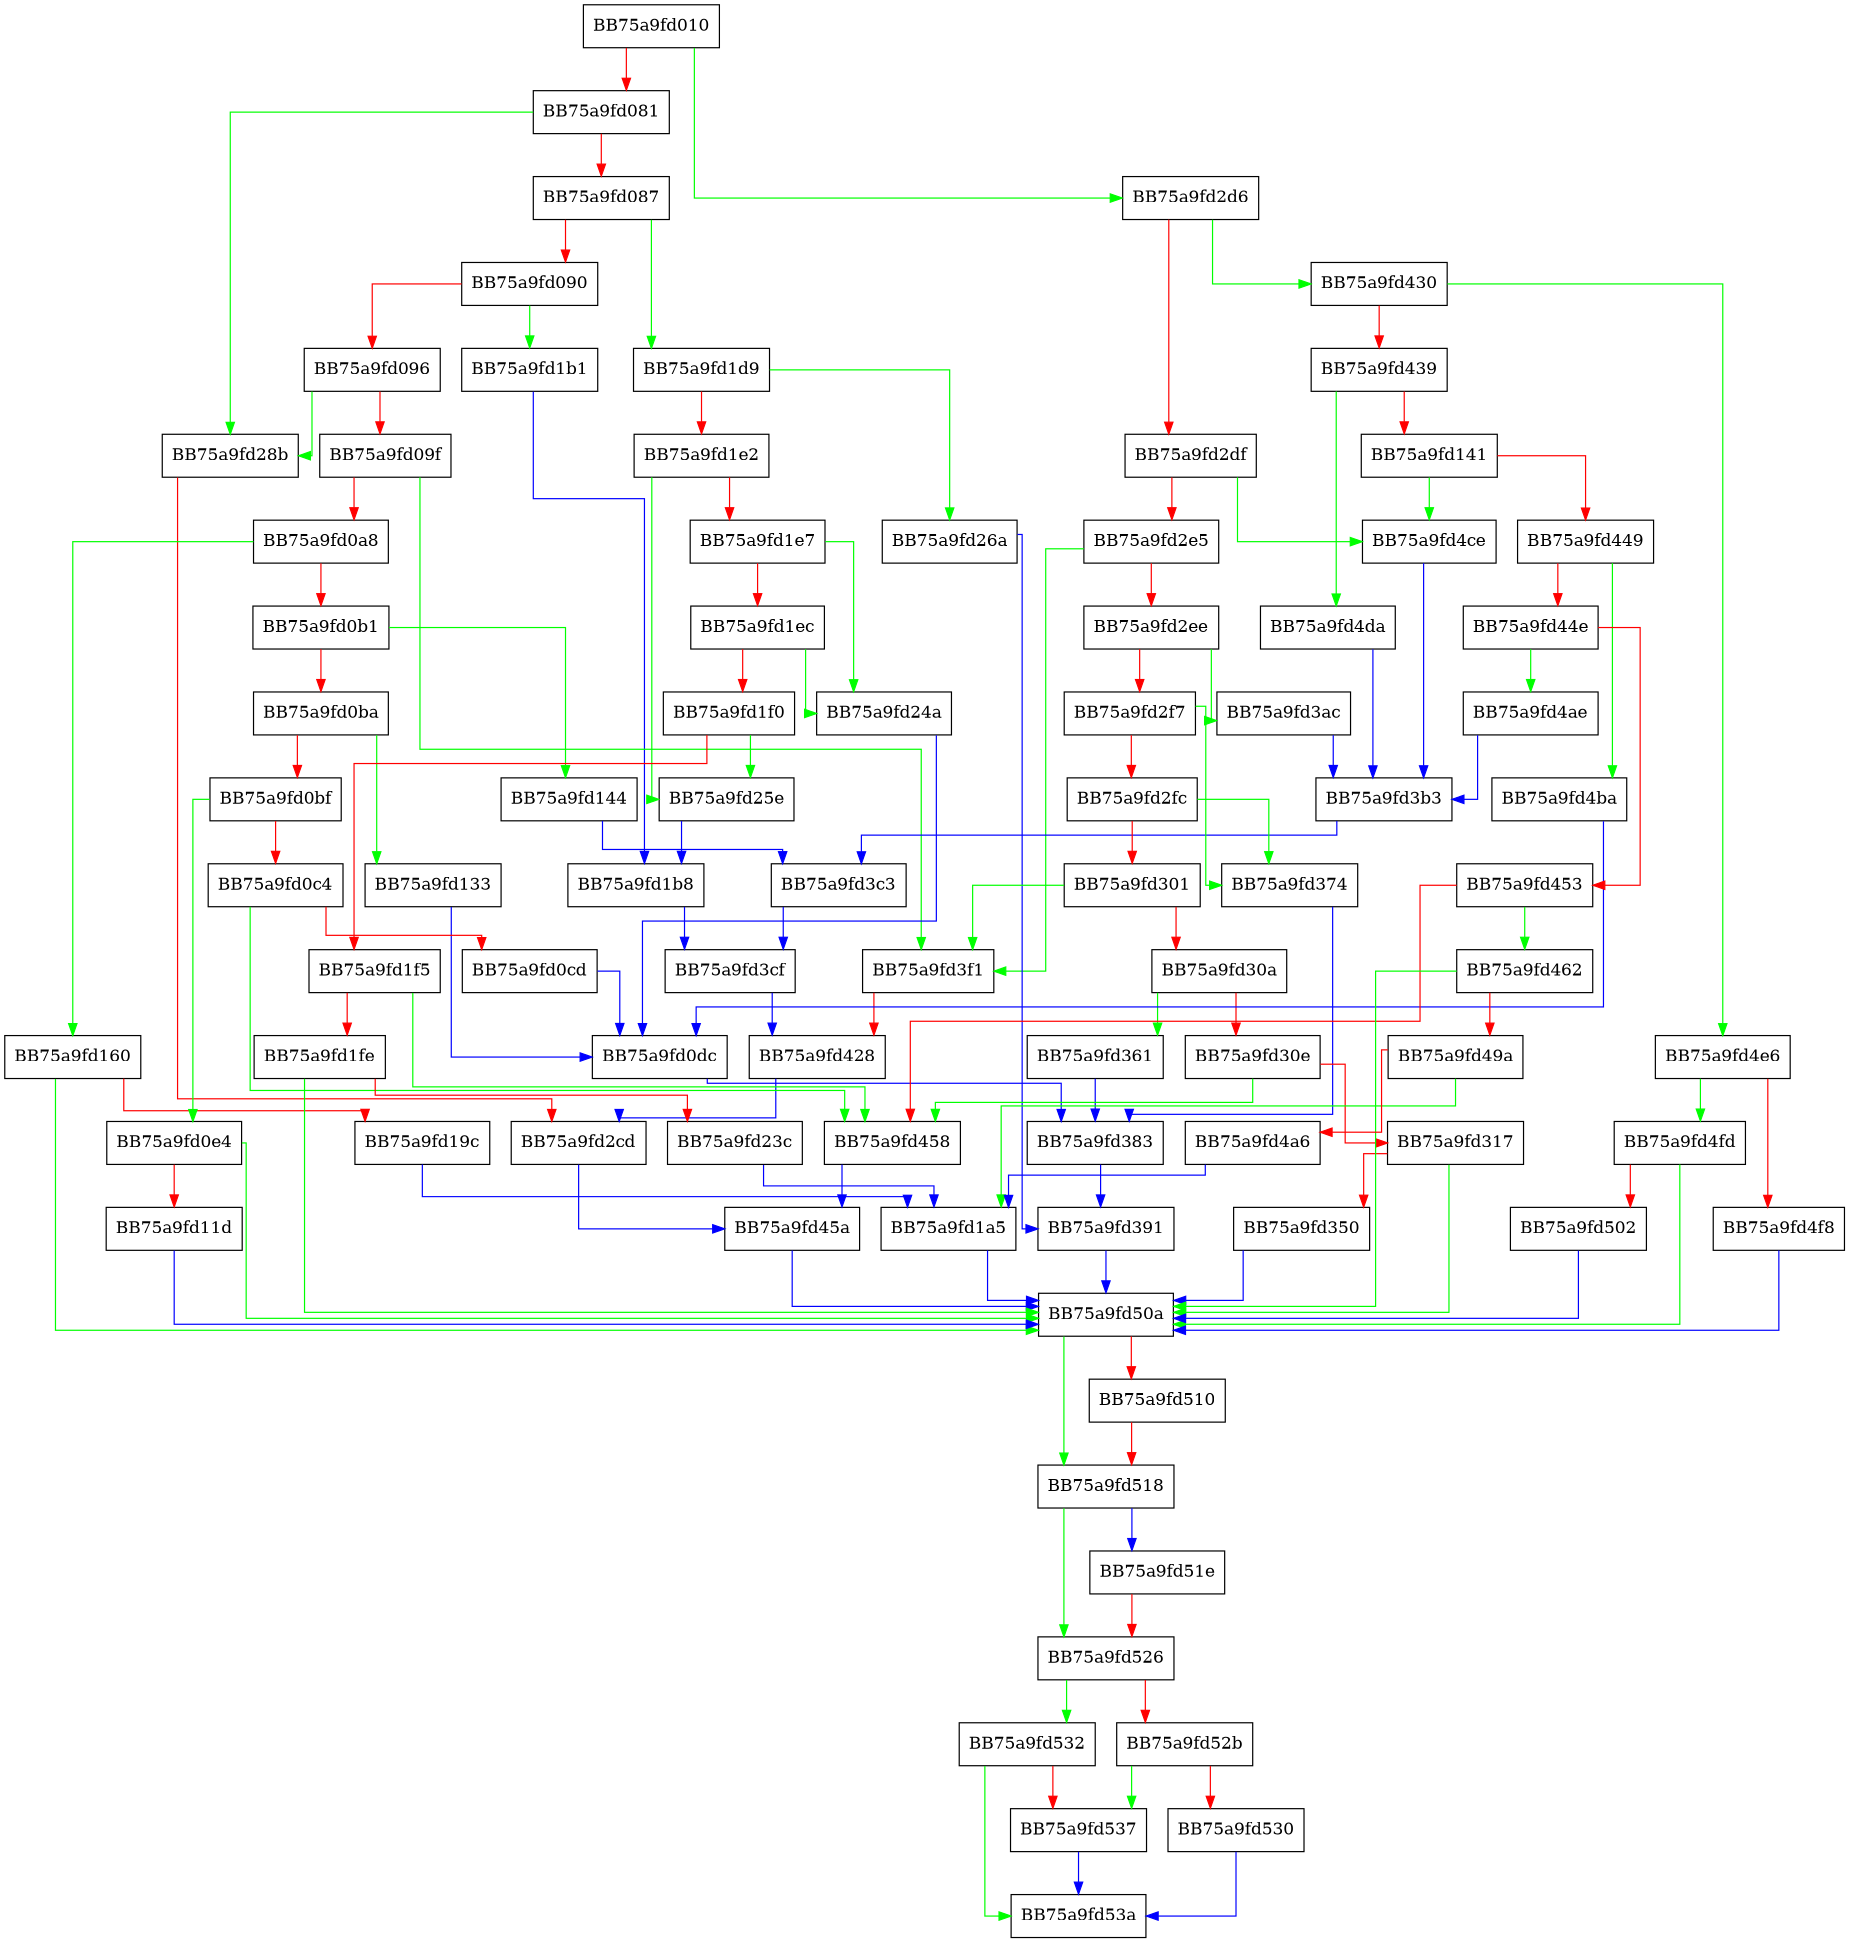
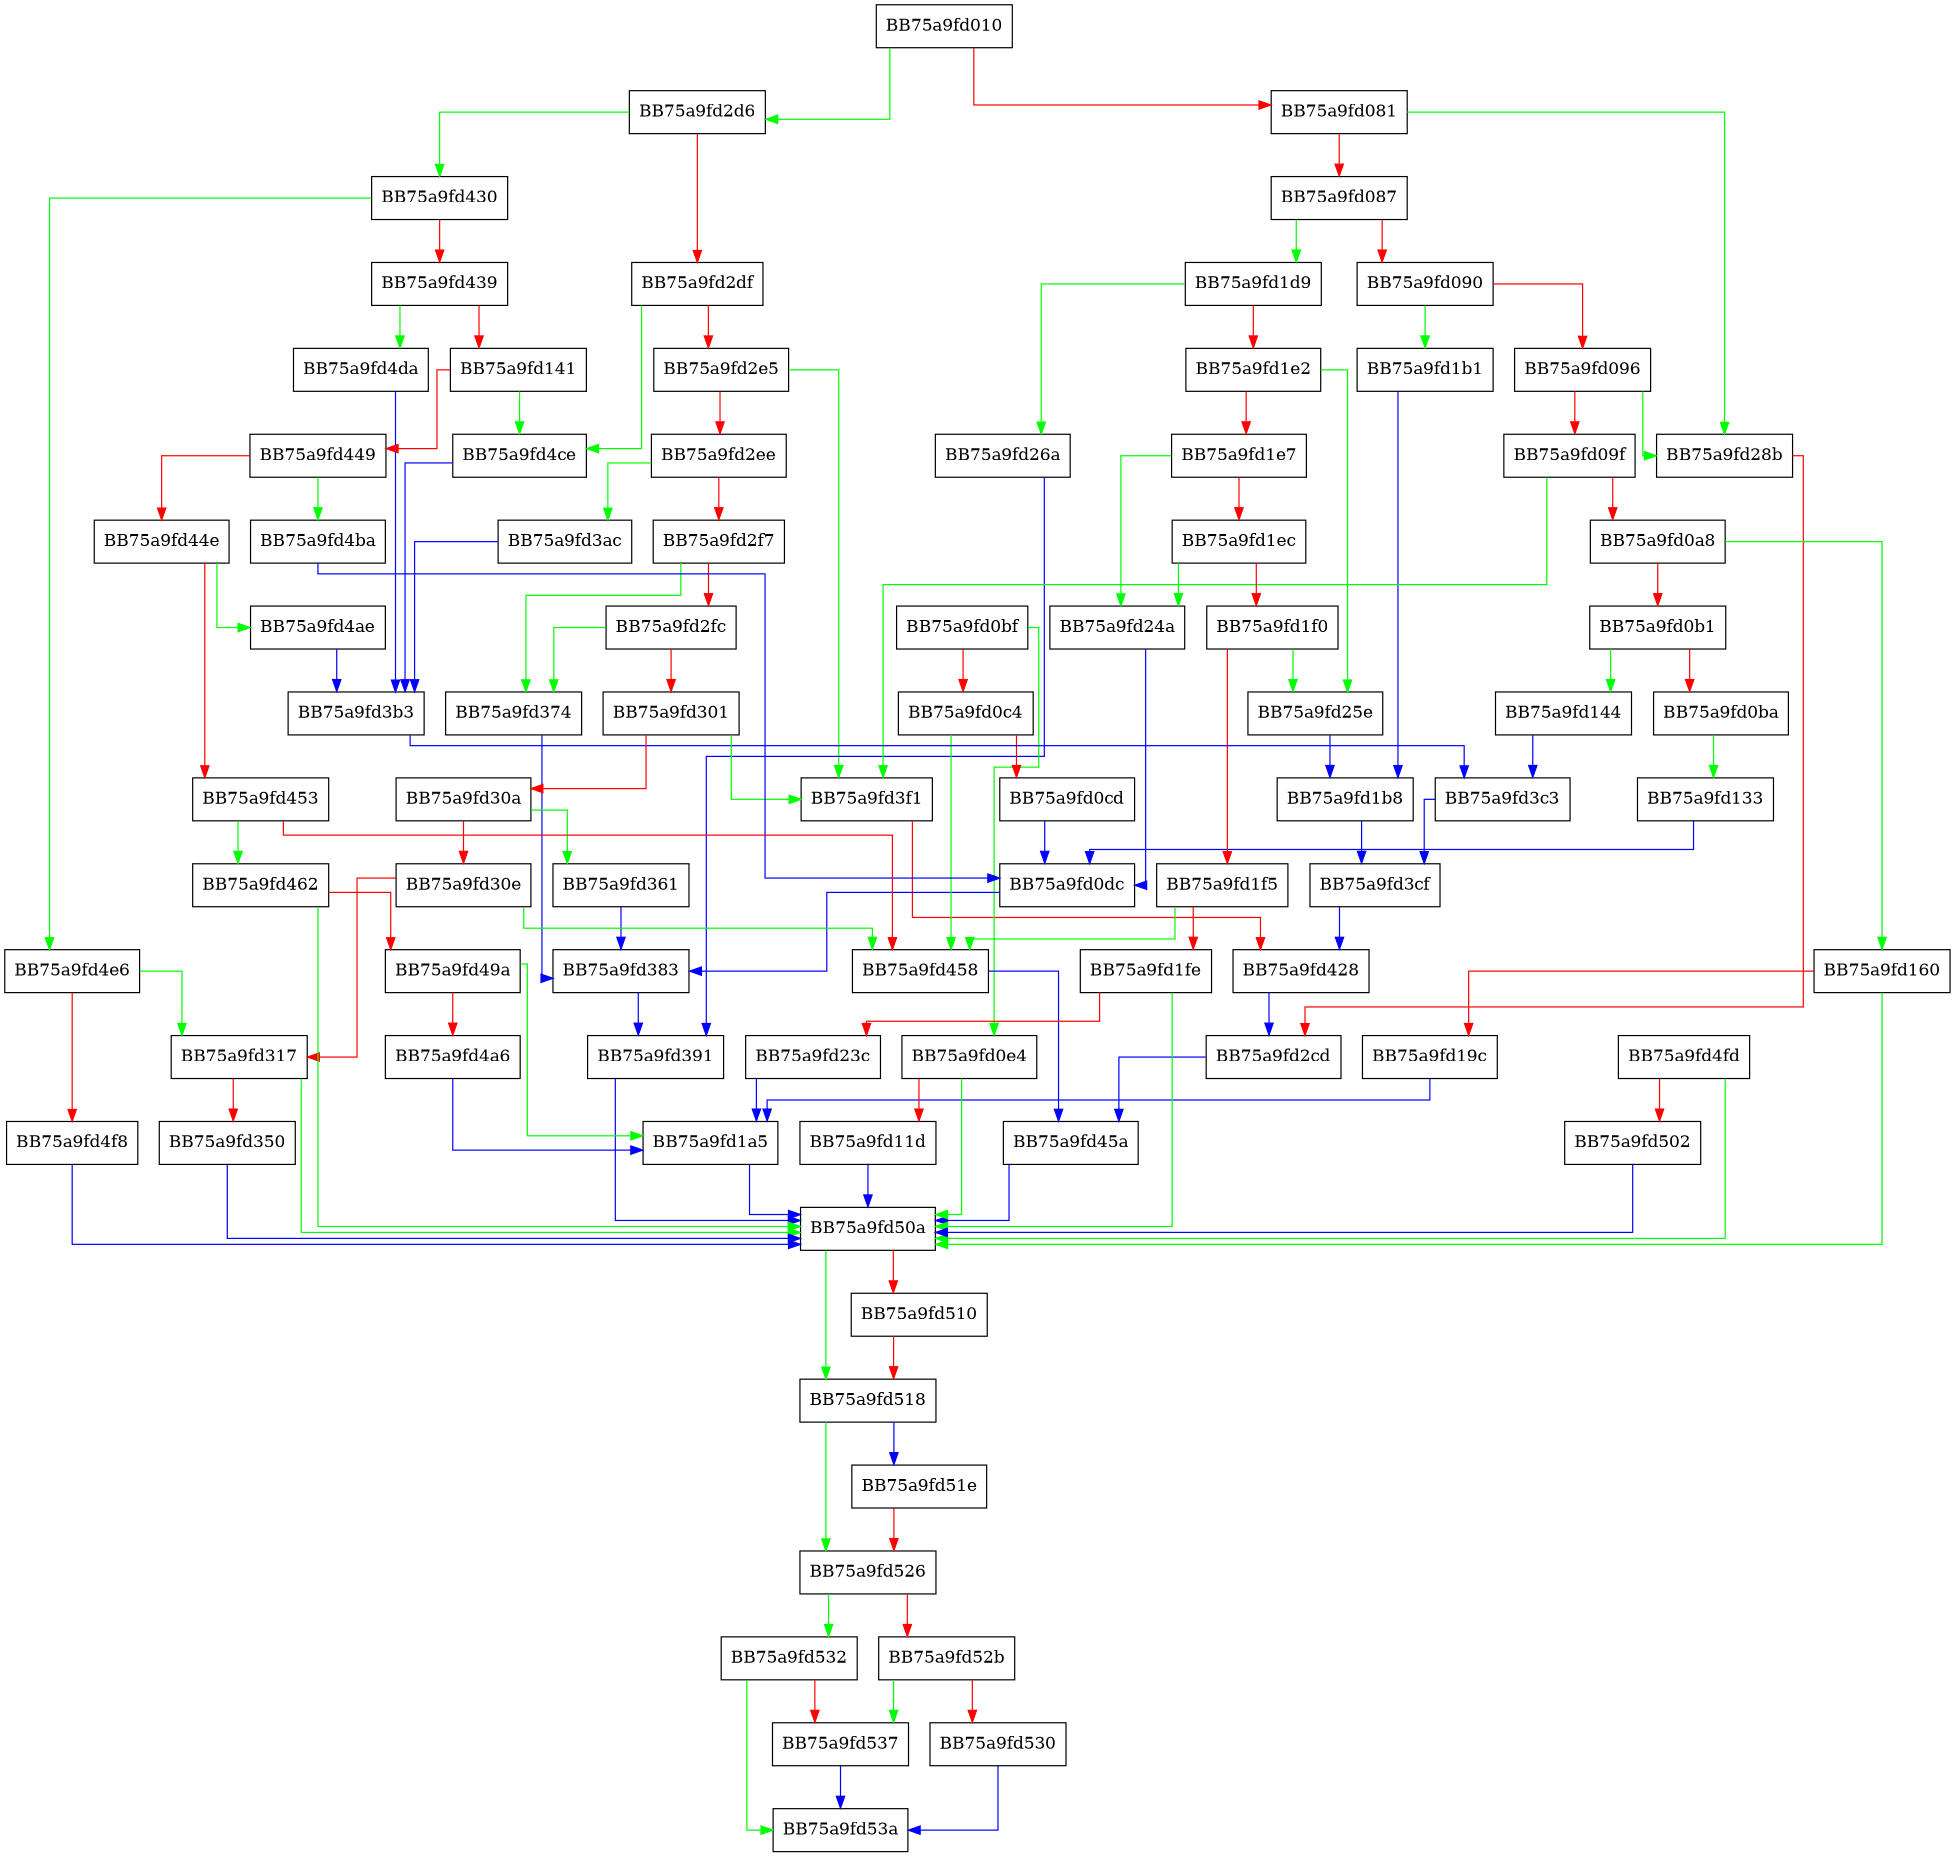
(297, 750) -> none
(1700, 1094) -> (182, 976)
